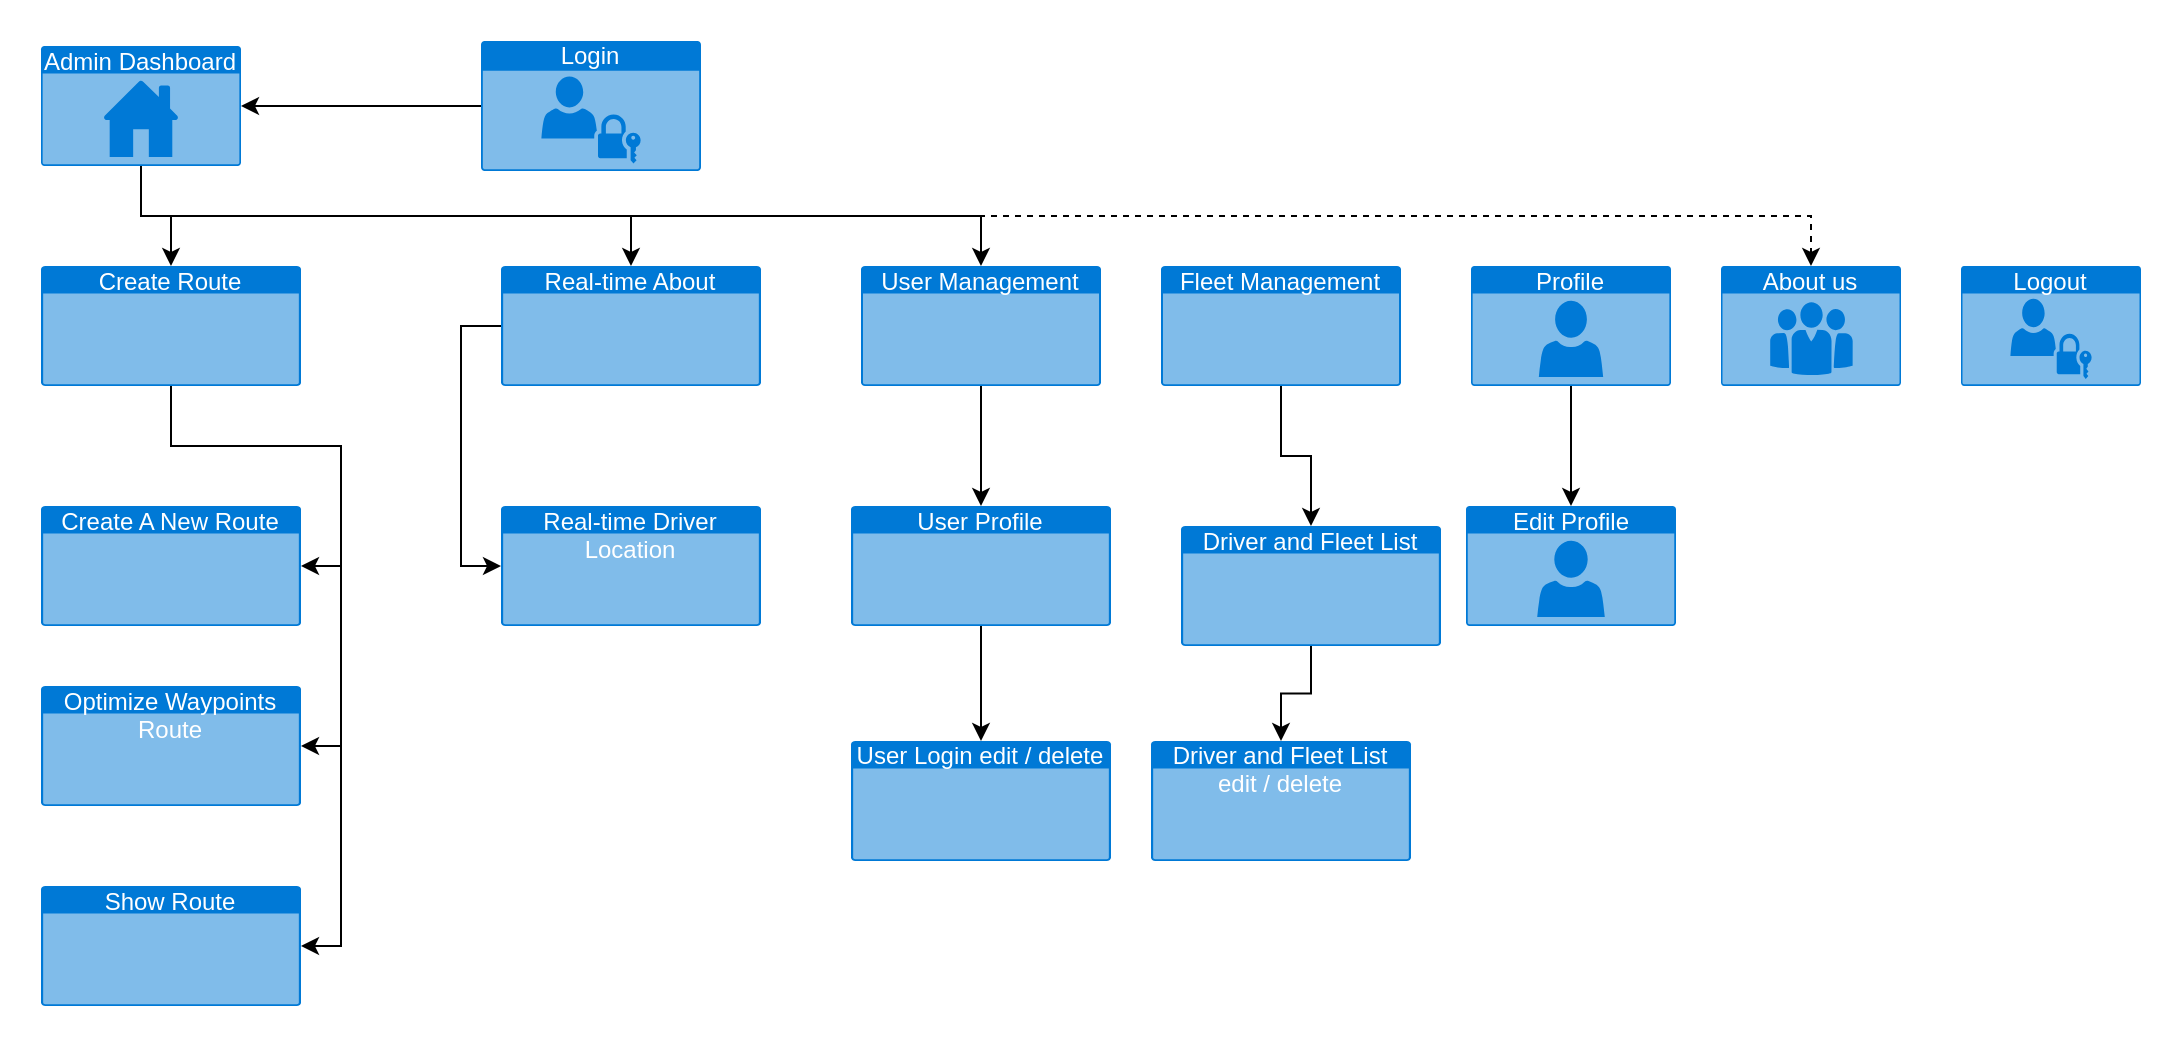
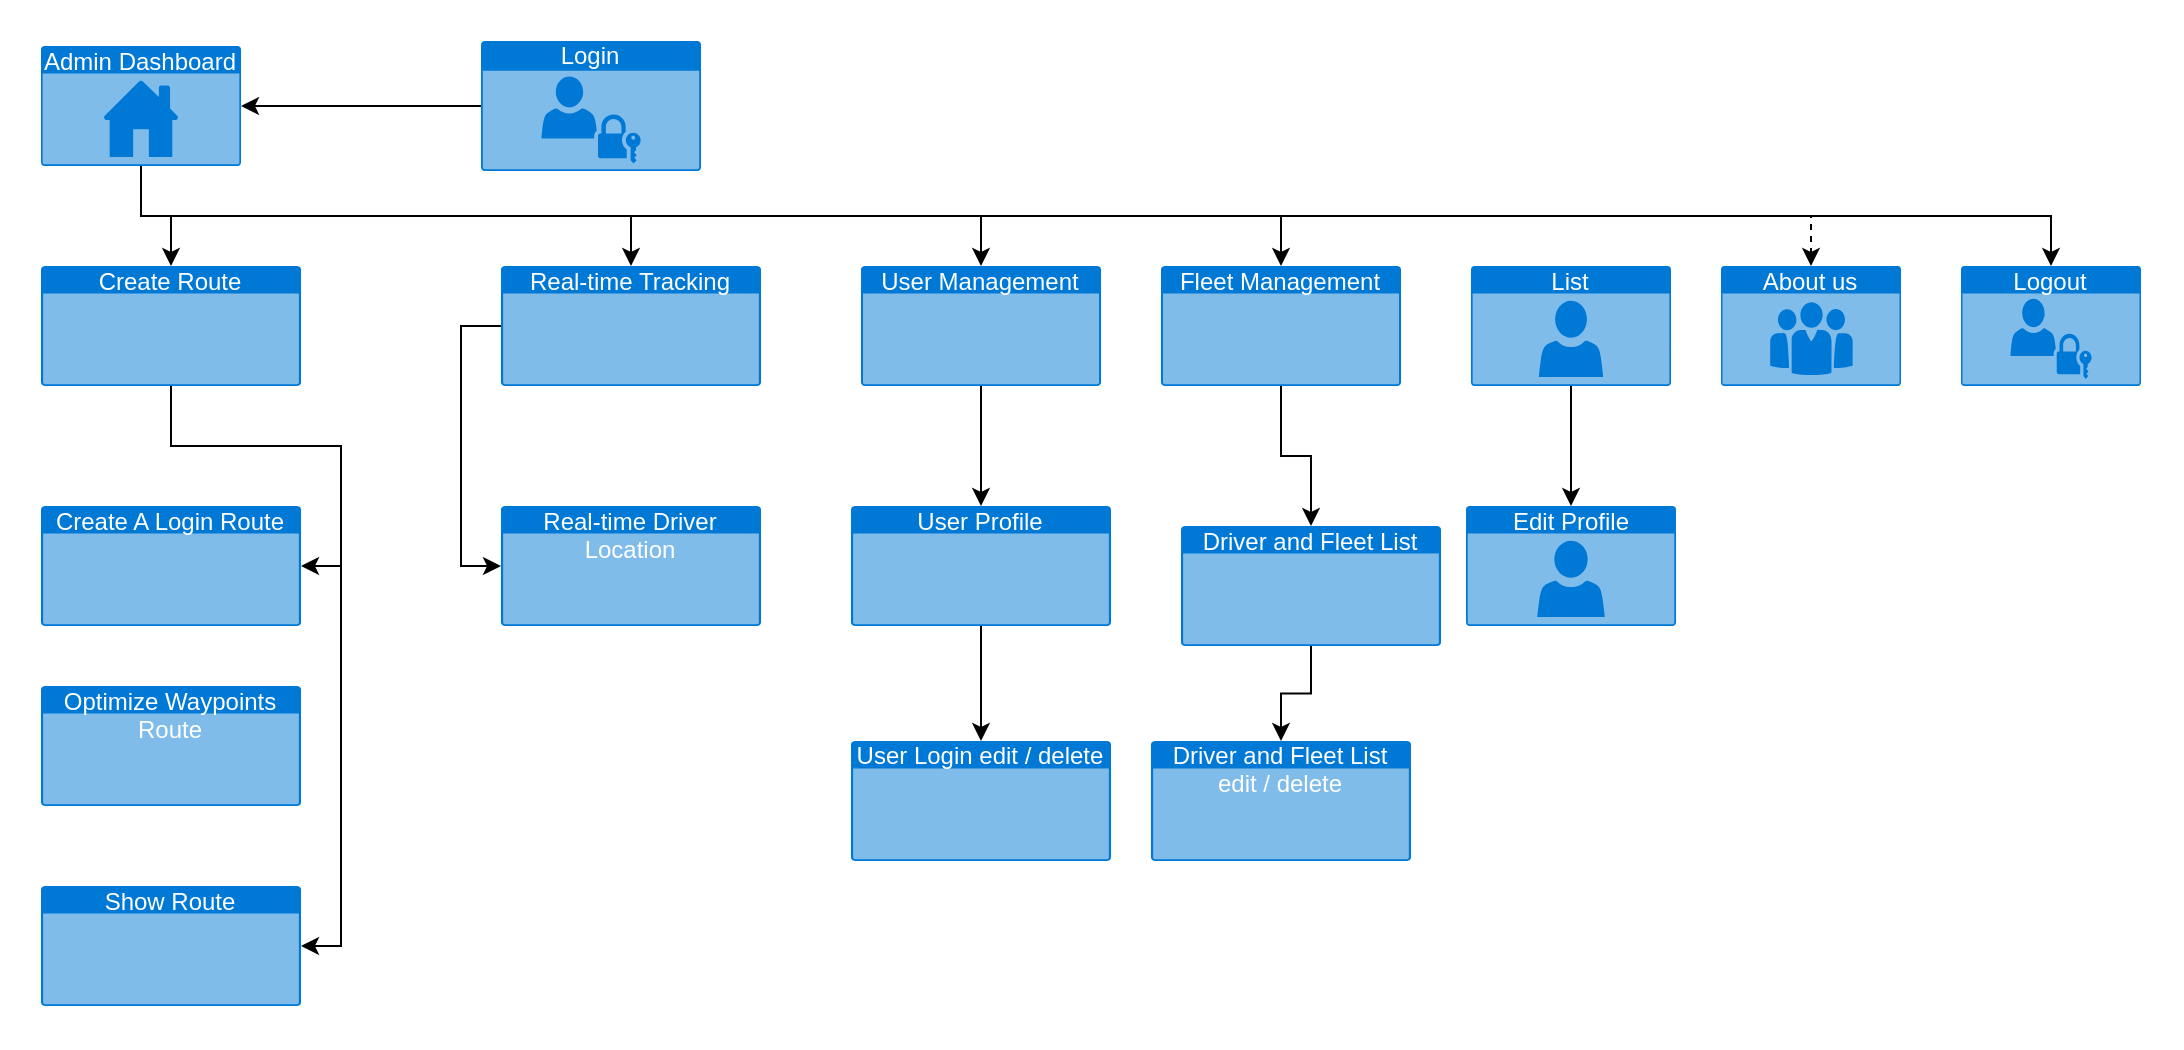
none -> (1951, 216)
none -> (1281, 236)
(631, 283) -> (631, 283)
(1571, 283) -> (1571, 283)
(171, 523) -> (171, 523)
(326, 746) -> none
